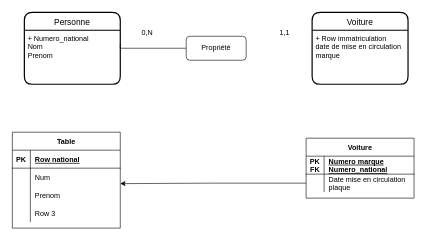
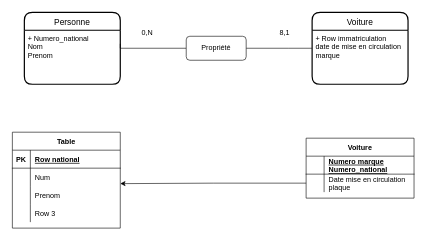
(285, 32) -> (285, 32)
none -> (278, 48)
(315, 165) -> none
